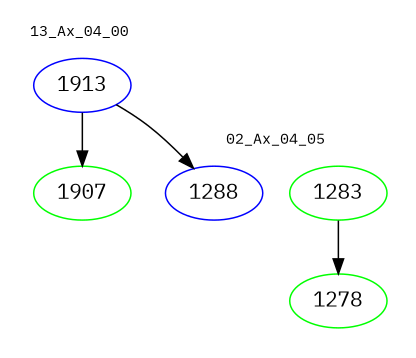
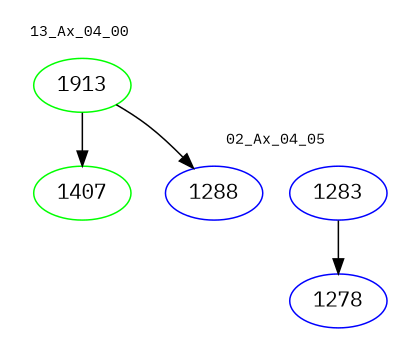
(82, 85) -> (82, 85)
(82, 193) -> (82, 193)
(338, 193) -> (338, 193)
(338, 301) -> (338, 301)
